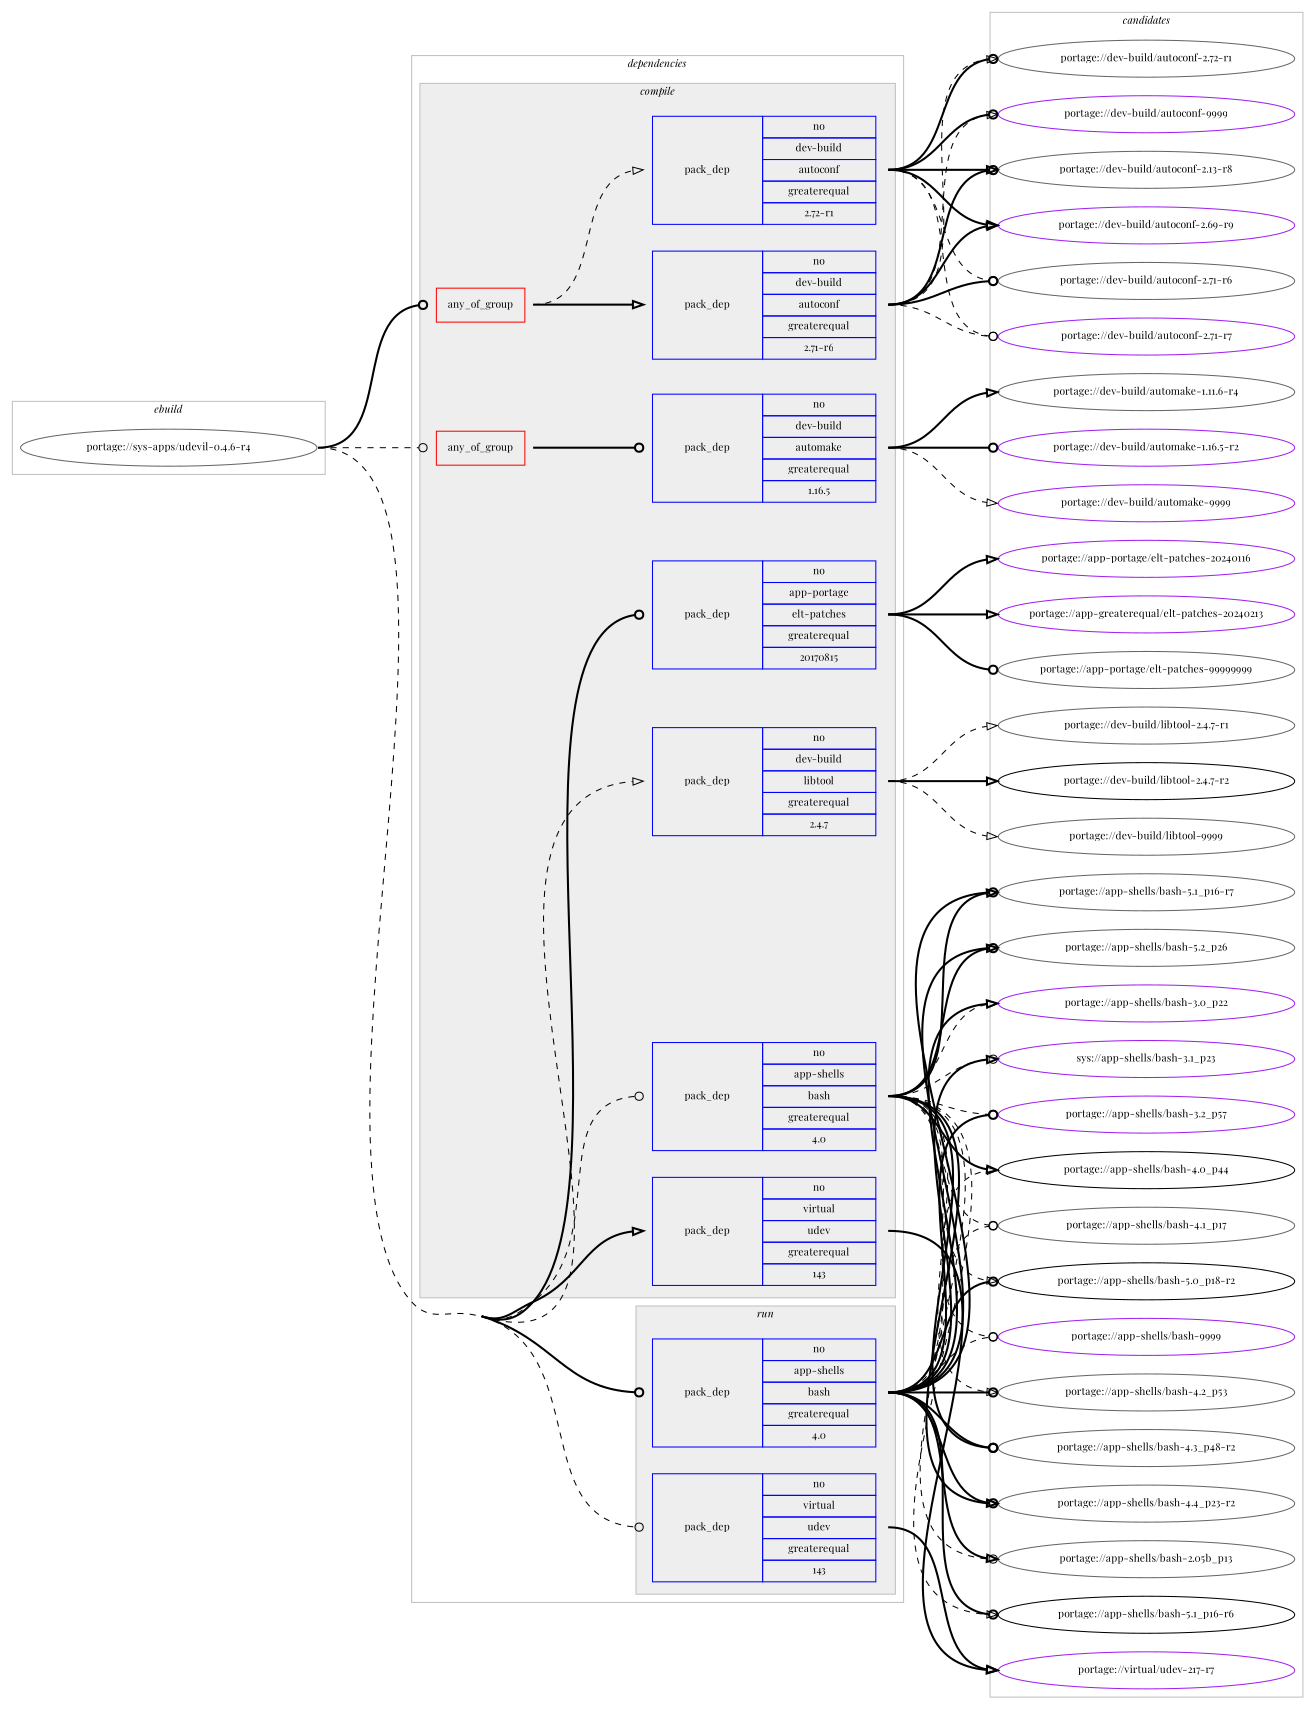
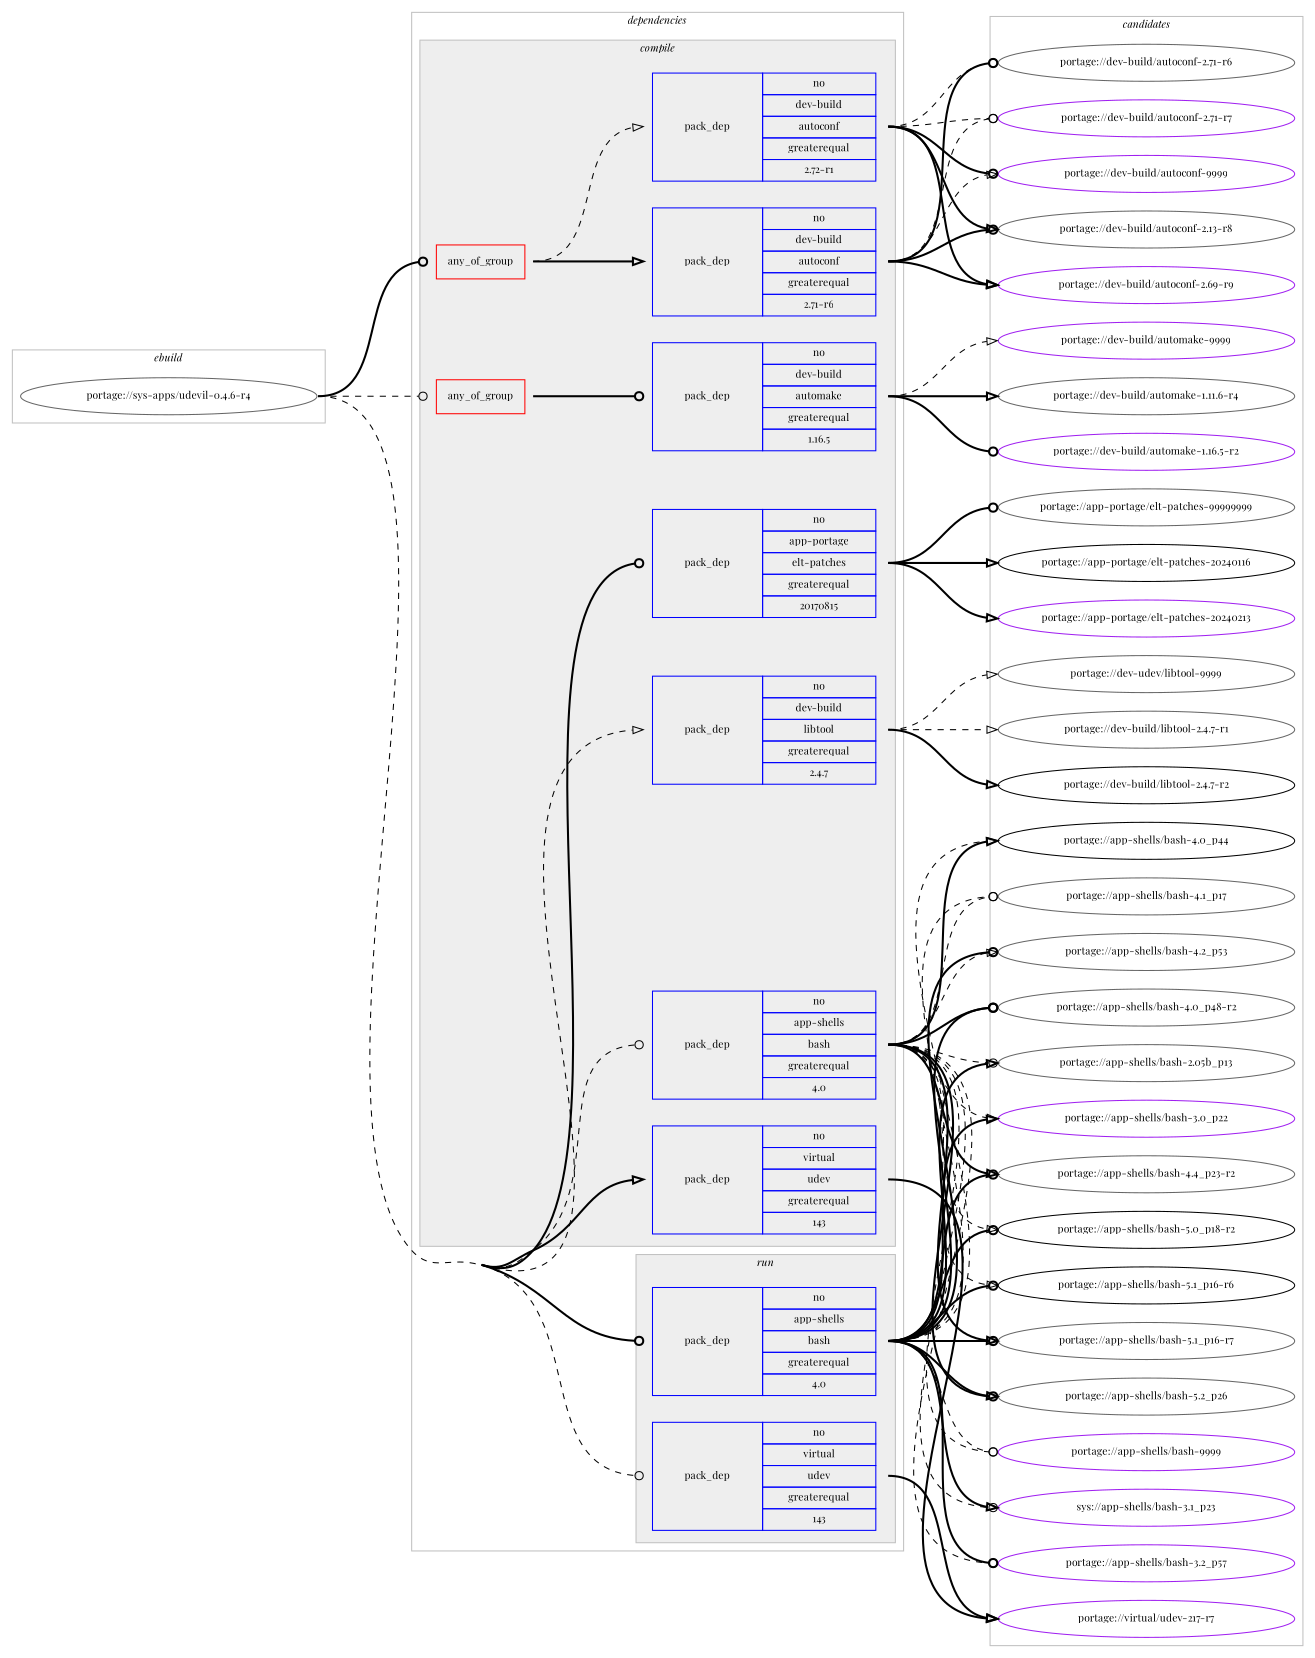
(1146, 59) -> none
(1146, 559) -> (1146, 563)
(1146, 614) -> (1146, 619)
(1146, 837) -> (1146, 674)
(1146, 1448) -> (1146, 1008)
